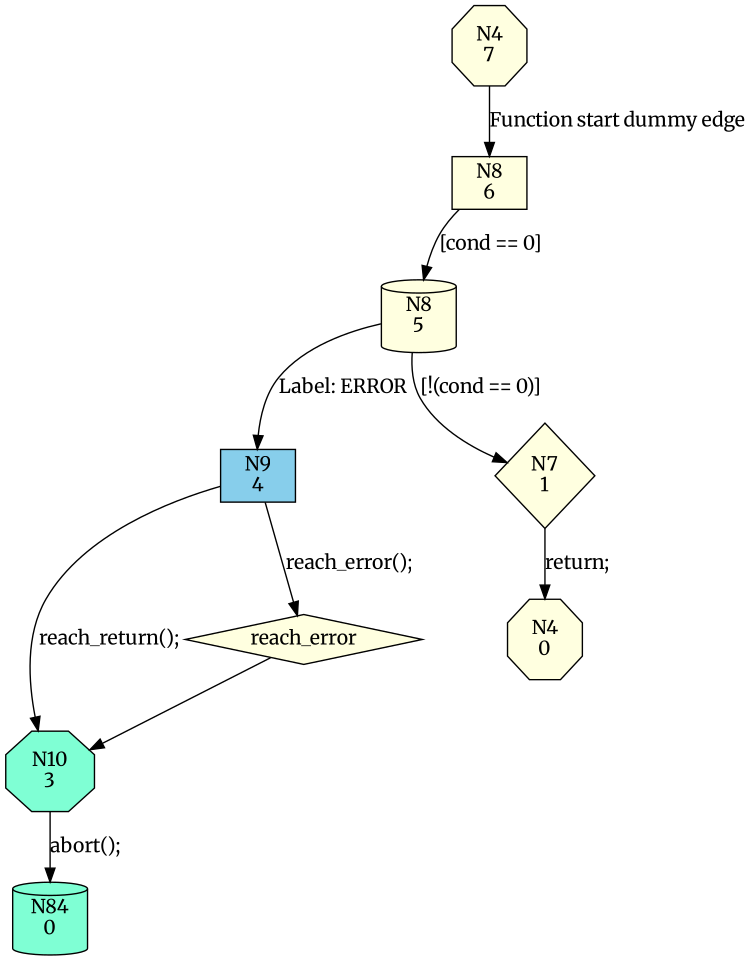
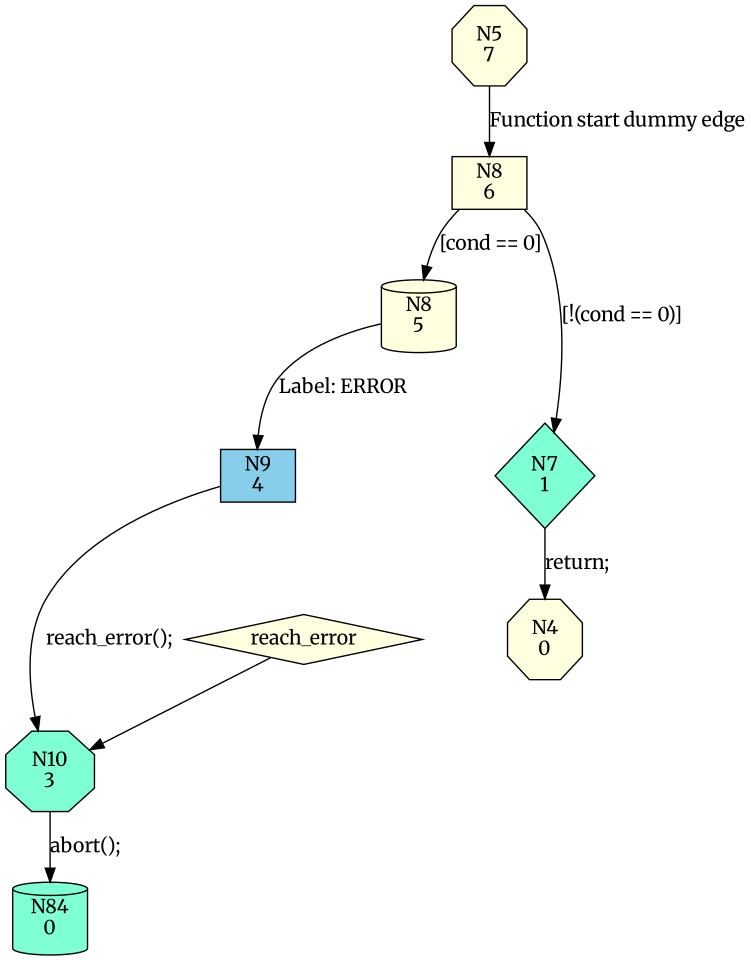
(490, 46) -> (490, 46)
(435, 418) -> (560, 310)
(545, 476) -> (545, 476)
(279, 552) -> none
(110, 639) -> (110, 639)
